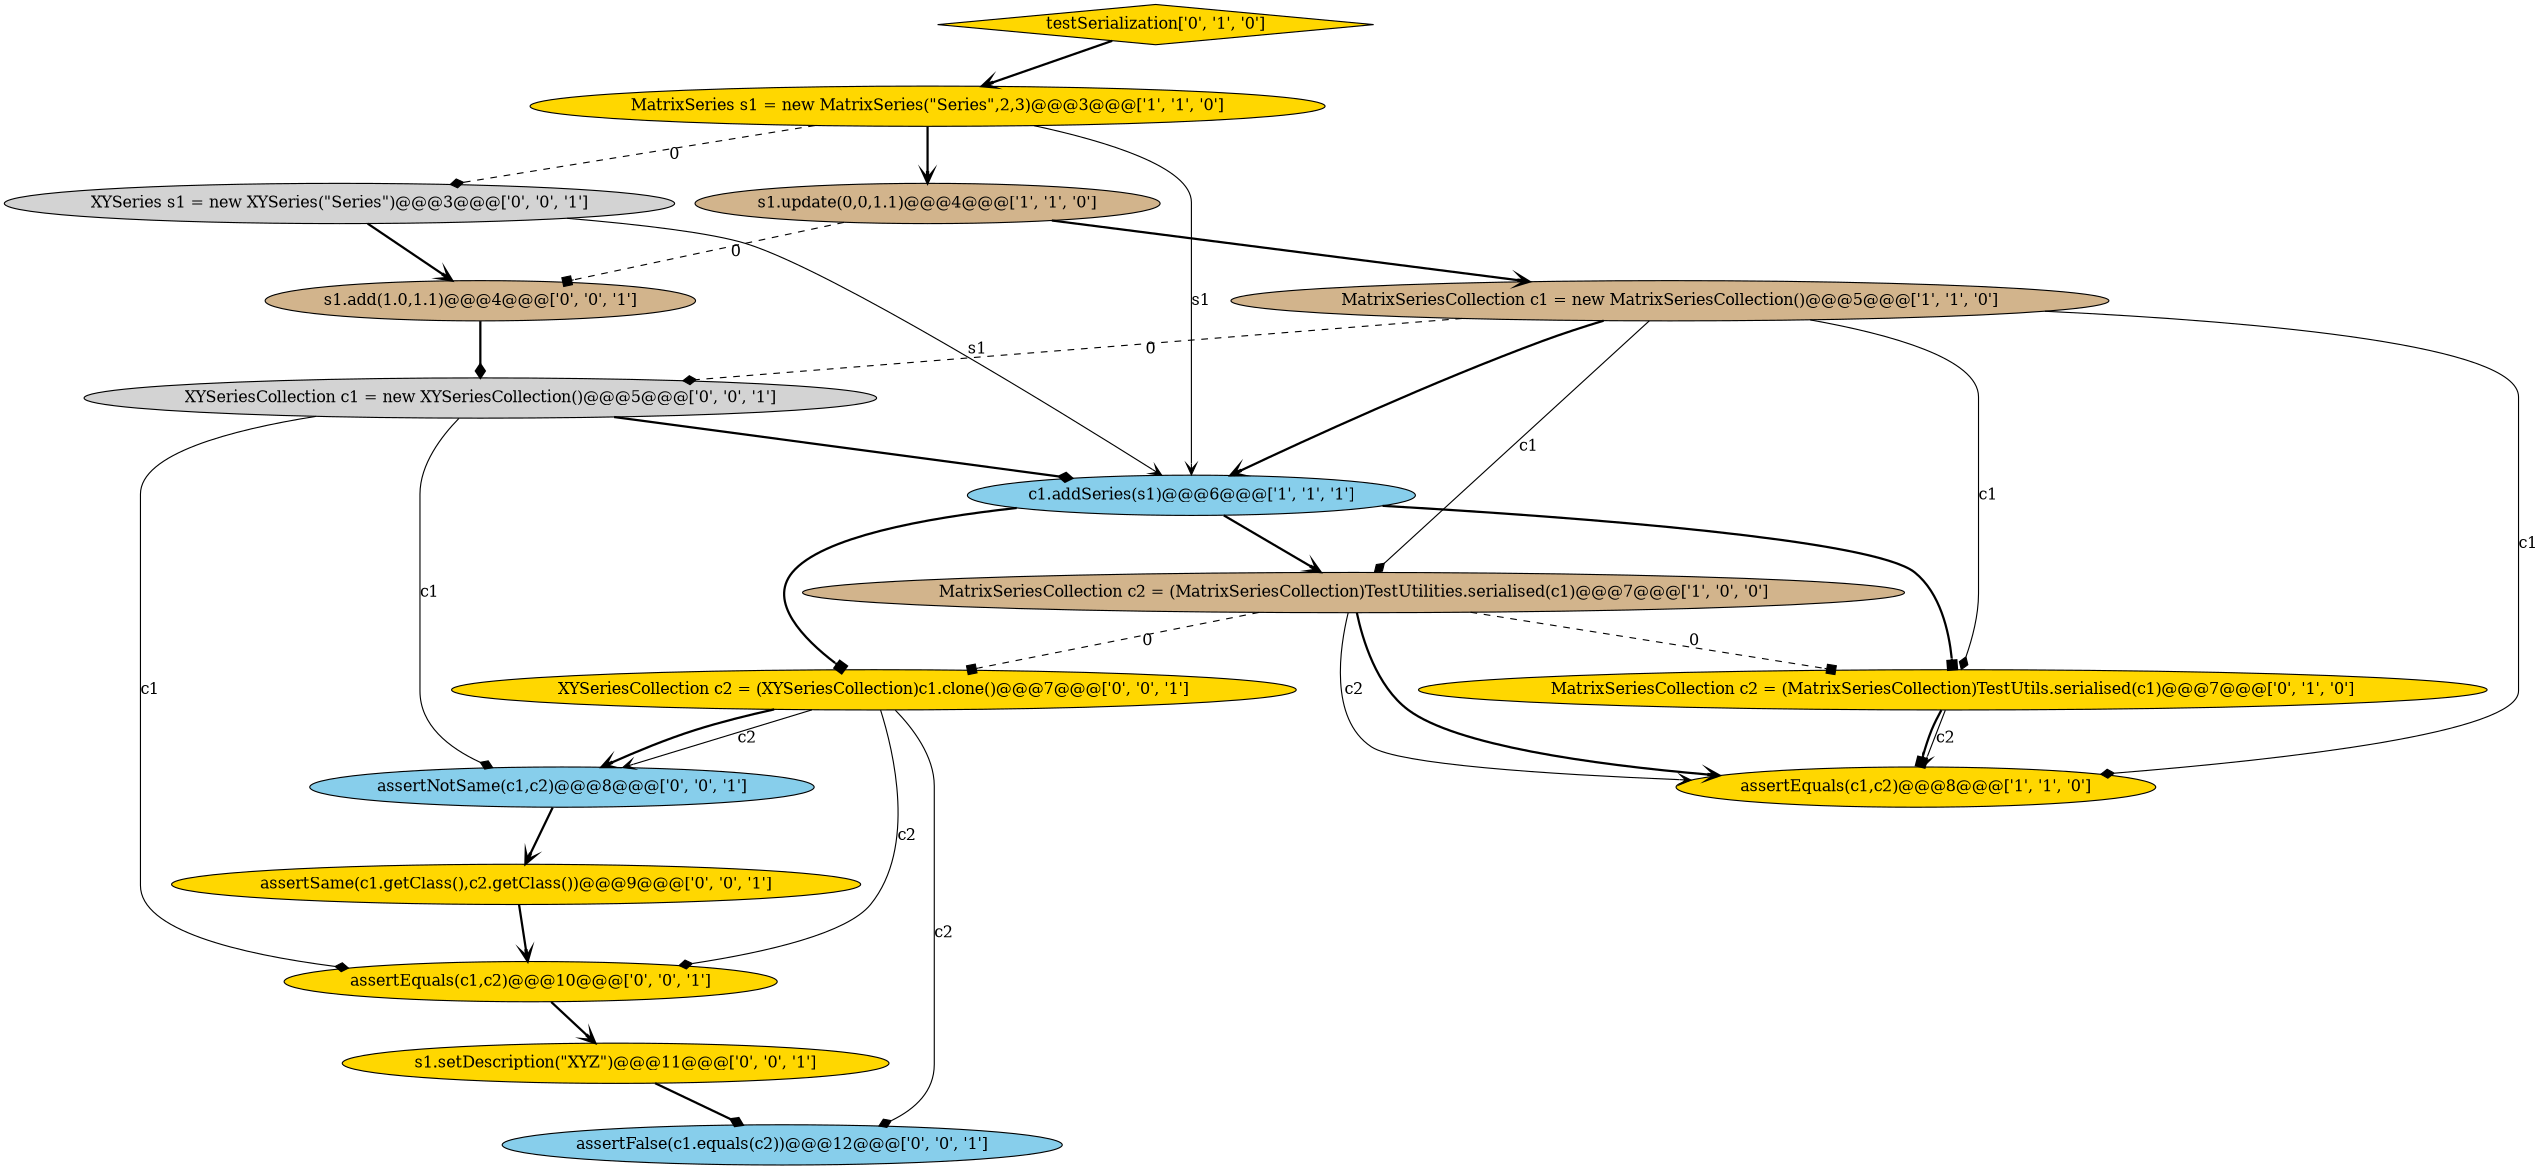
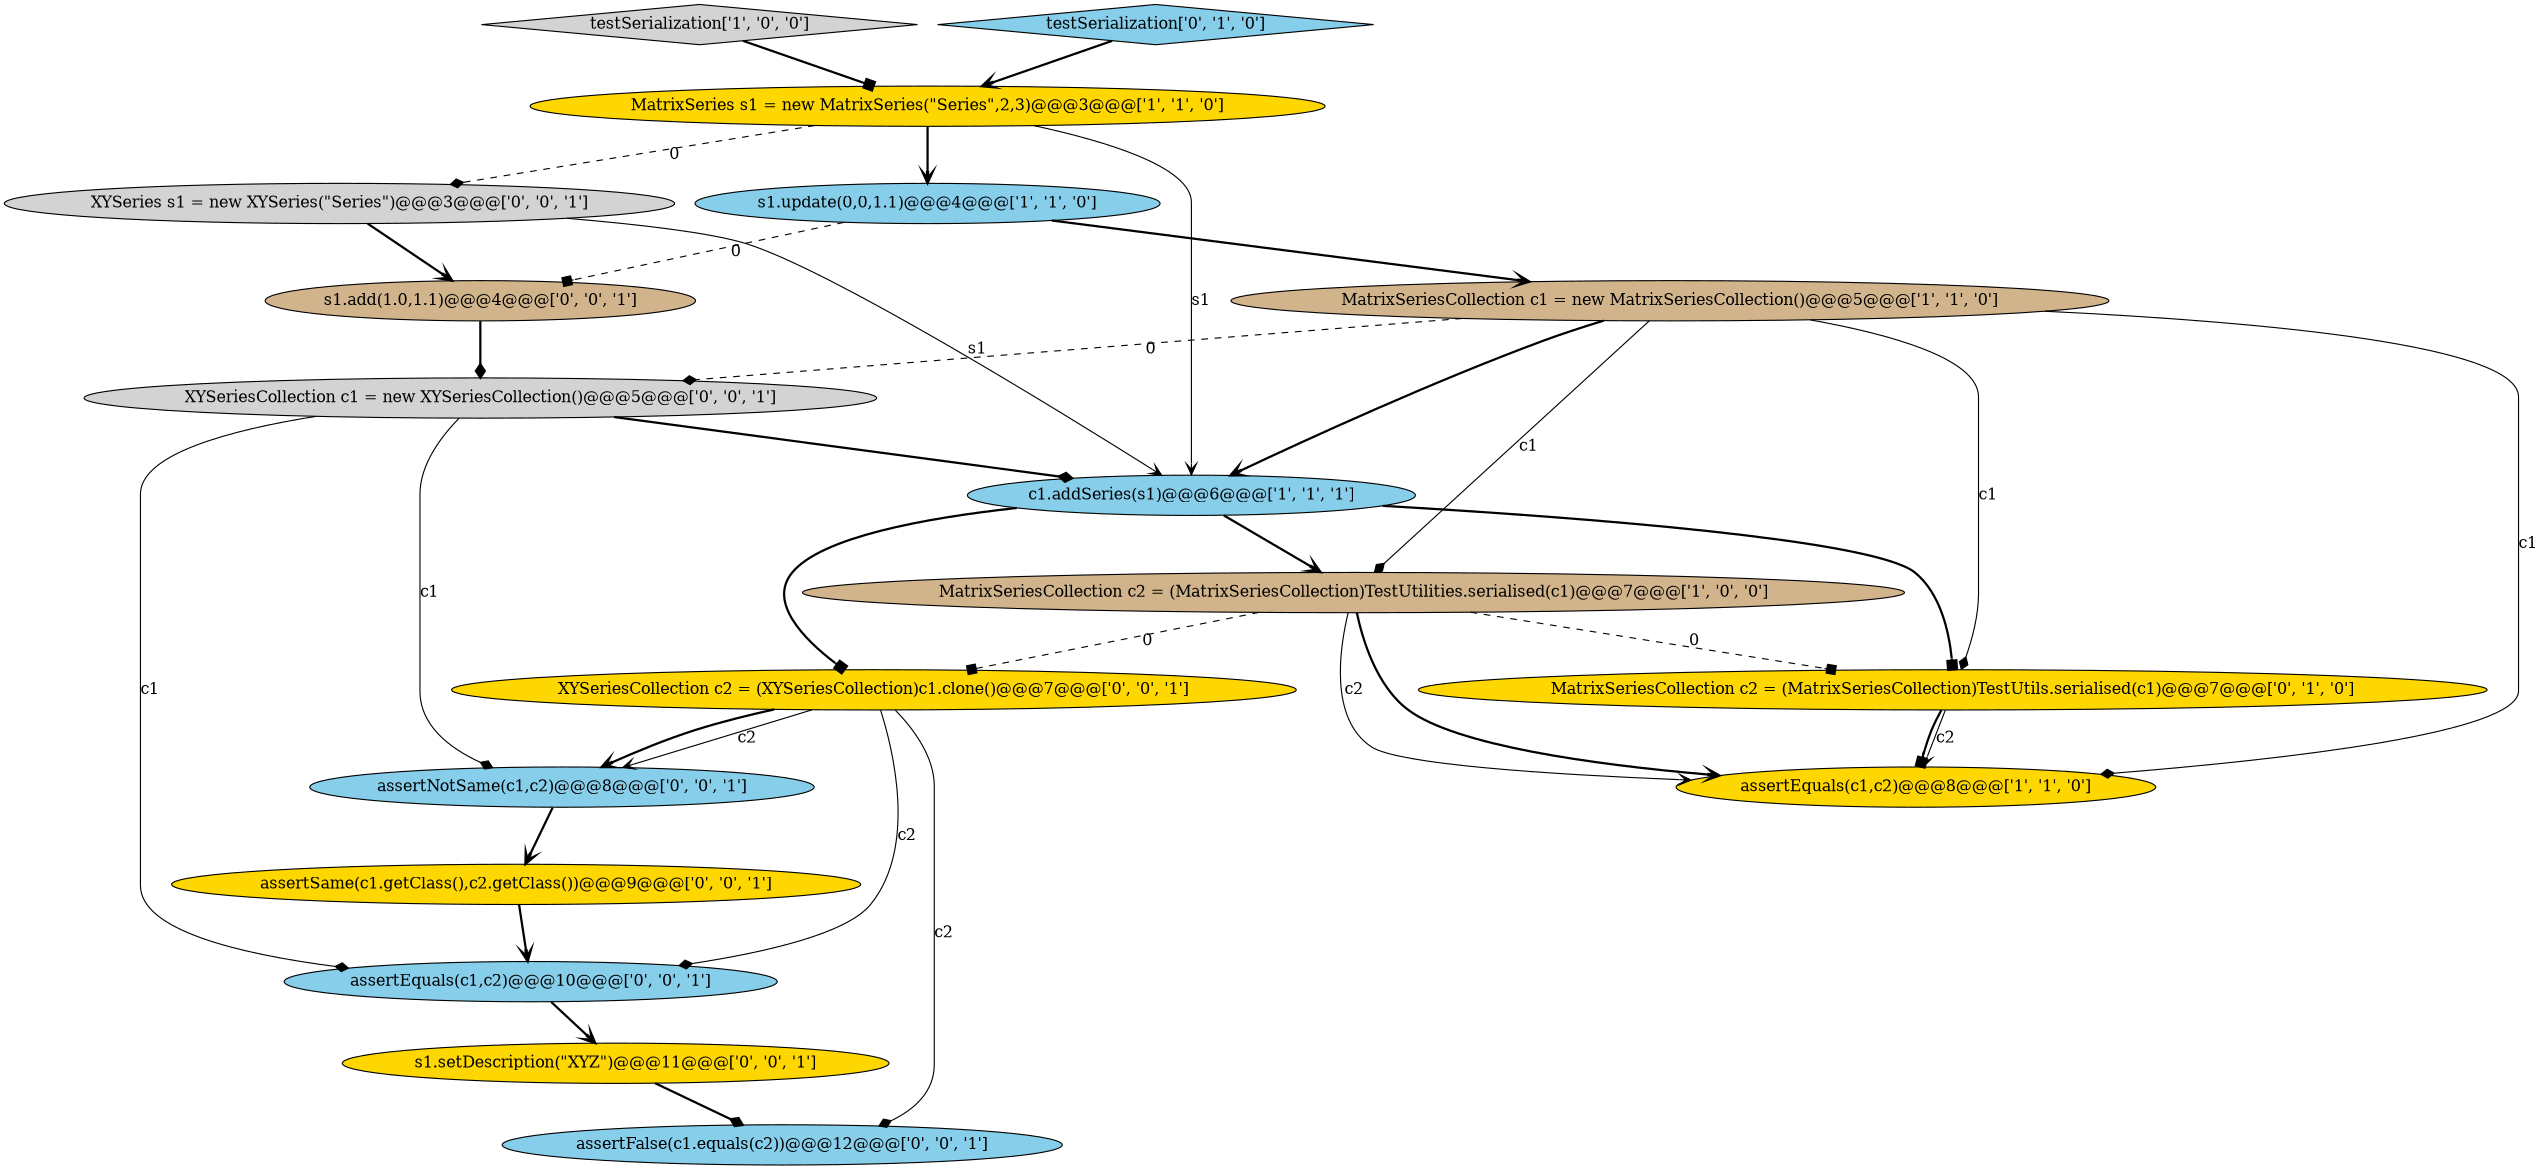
none -> (699, 25)
(1156, 25) -> (1156, 25)
(928, 203) -> (928, 203)
(531, 982) -> (531, 982)
